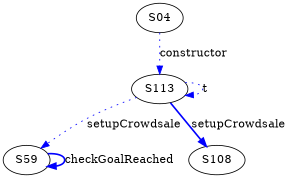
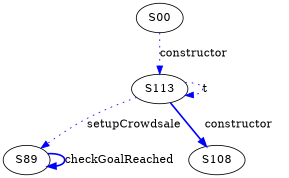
(160, 18) -> (160, 18)
(239, 125) -> (239, 125)
(27, 160) -> (27, 160)
